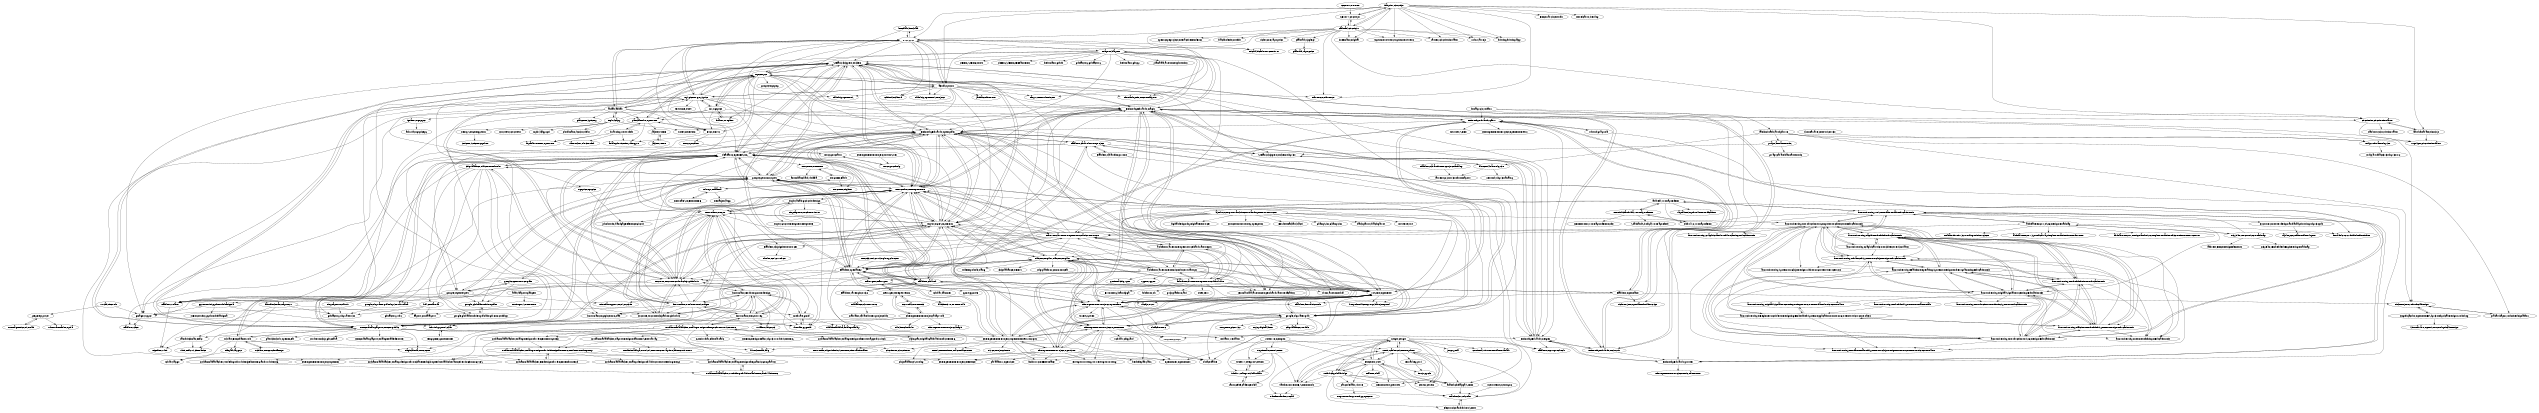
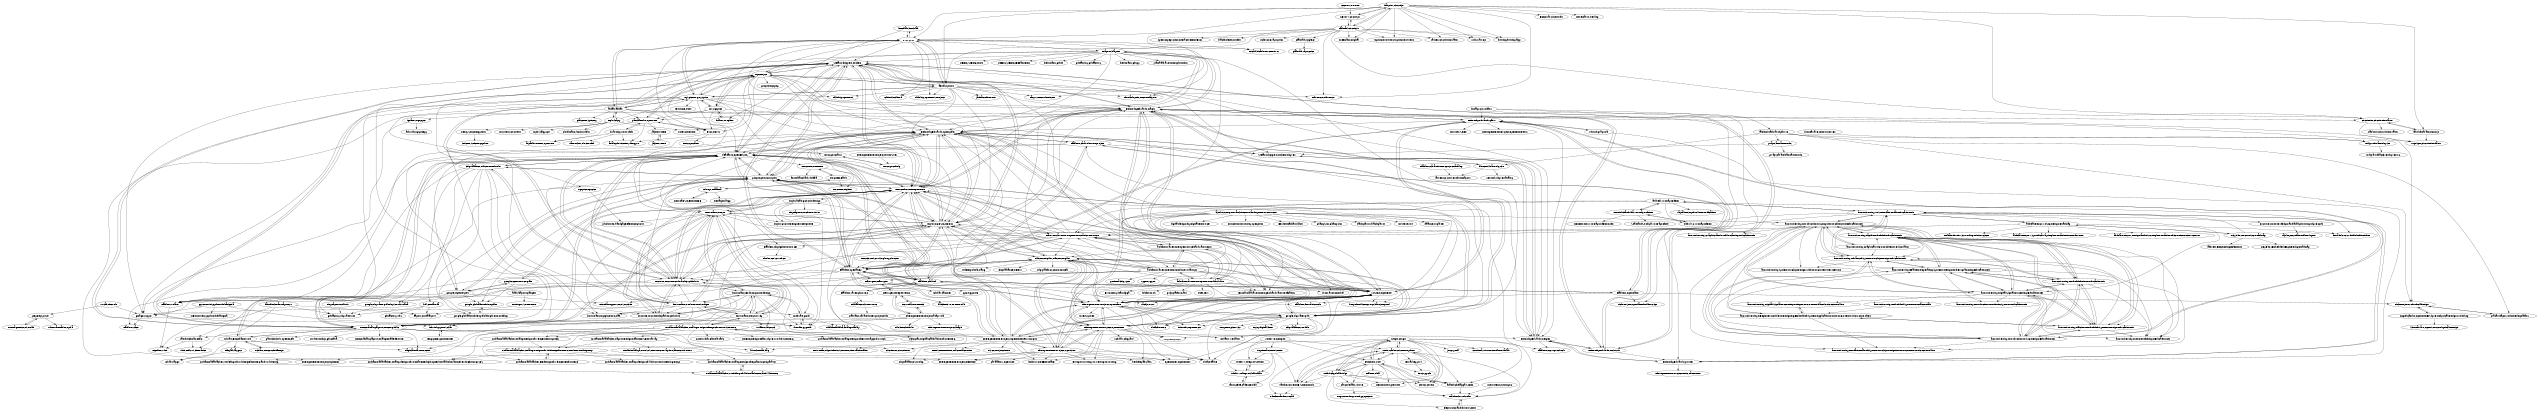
(1112, 155) -> none
(391, 185) -> none
(758, 207) -> (752, 218)
none -> (1435, 224)
(1875, 240) -> (1887, 225)
(1123, 271) -> none
none -> (1189, 327)
